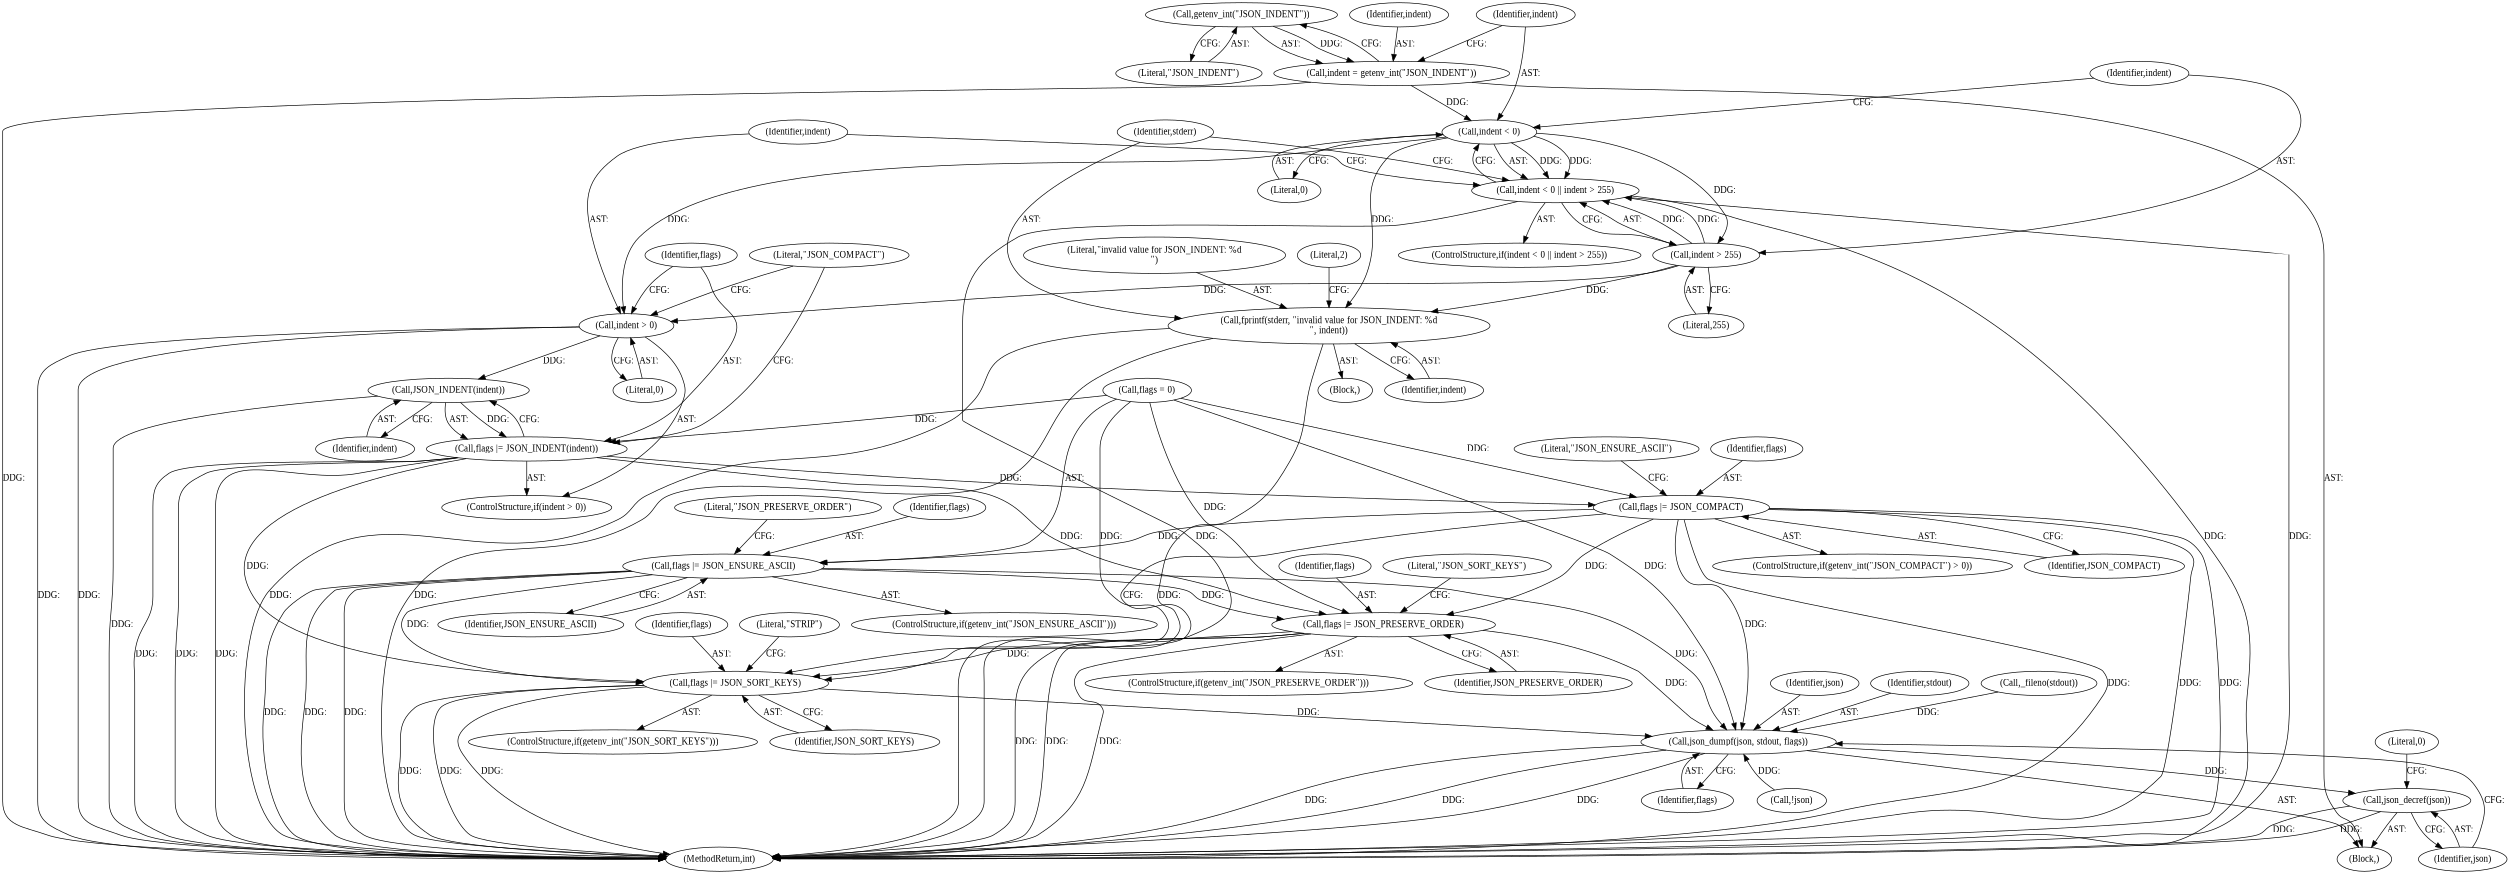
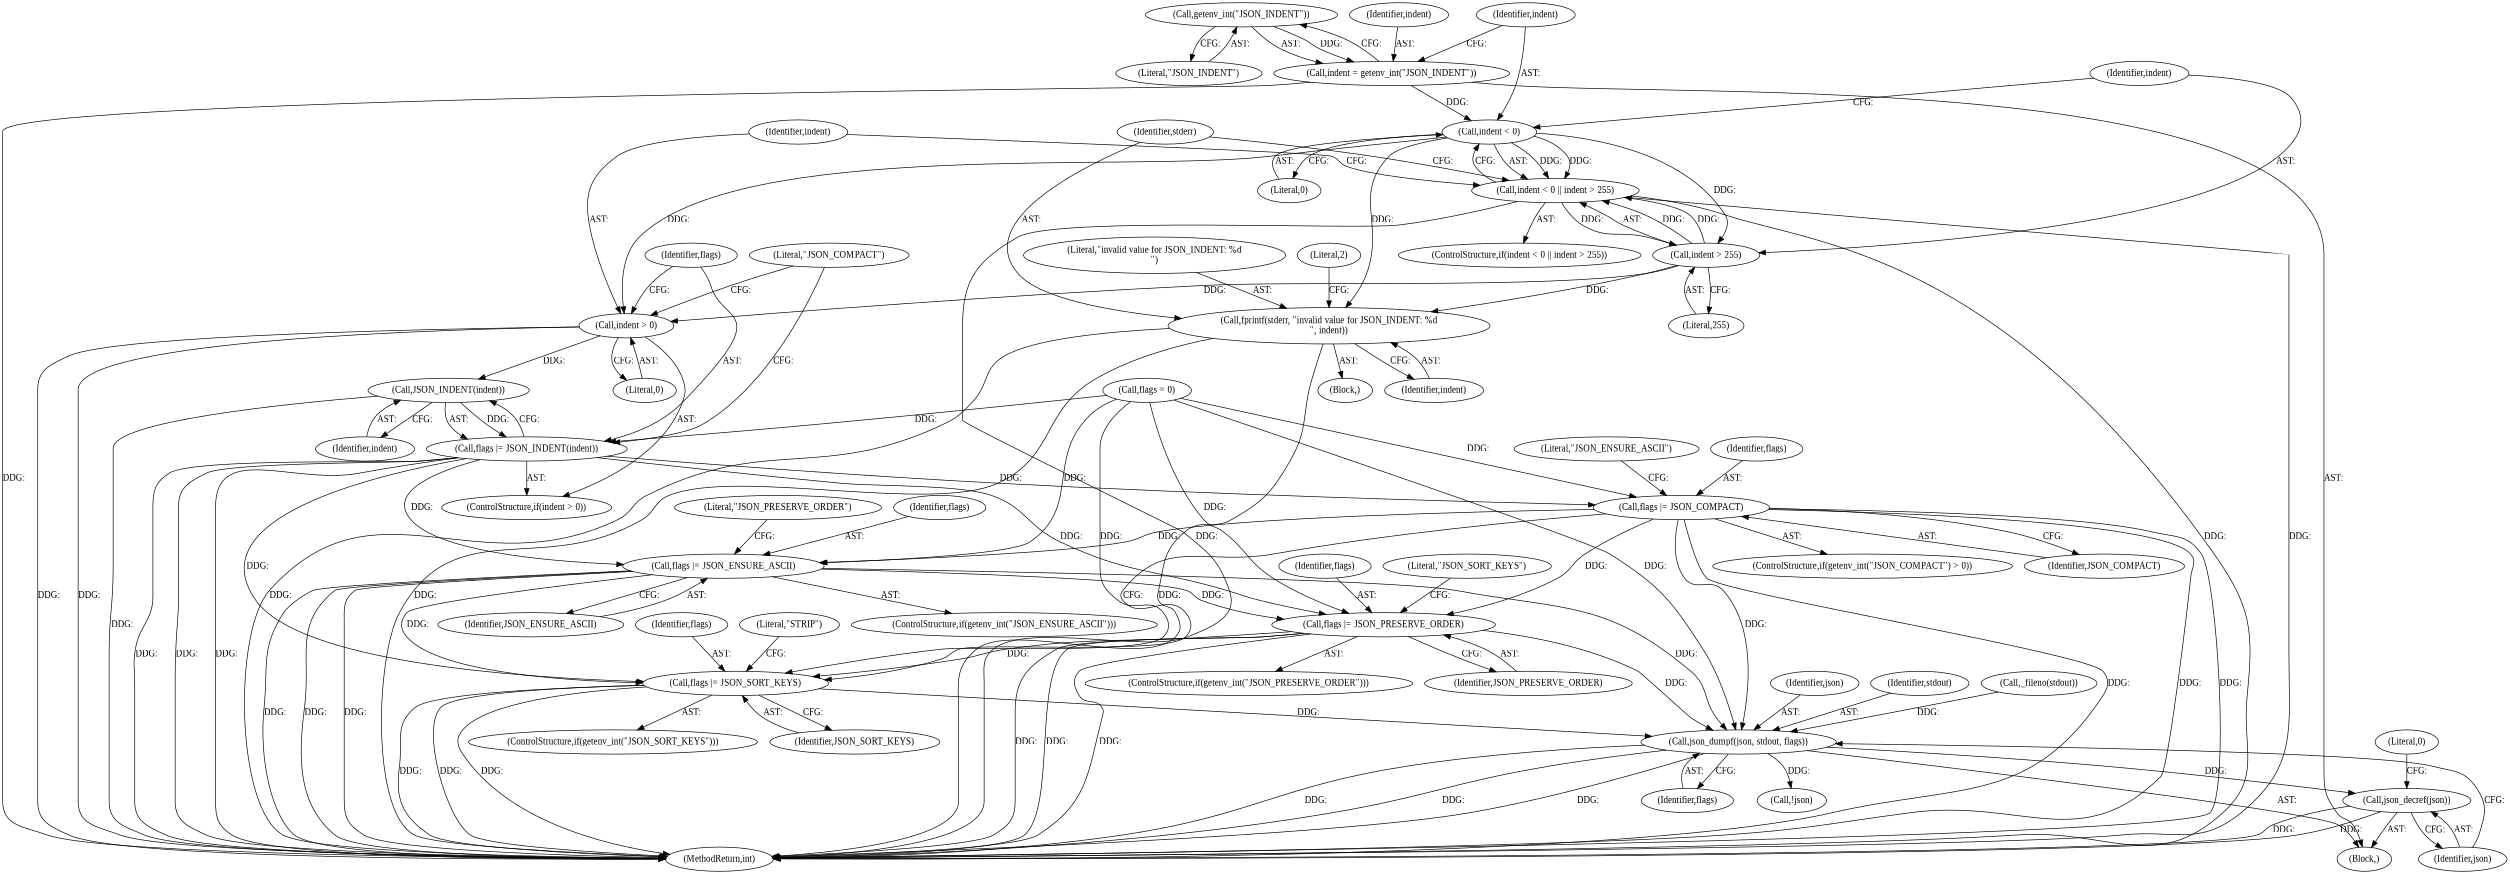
(1594, 220) -> (1594, 220)
(1076, 478) -> (1076, 478)
none -> (465, 546)
(1759, 777) -> (1782, 765)
